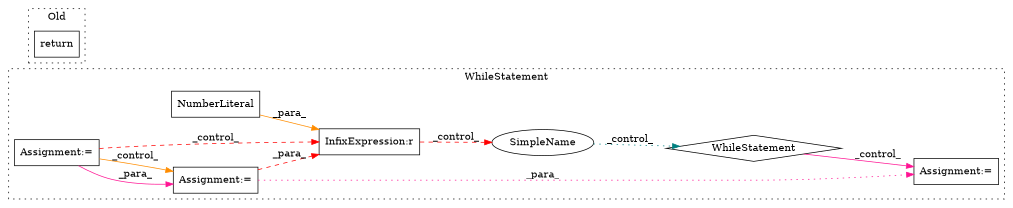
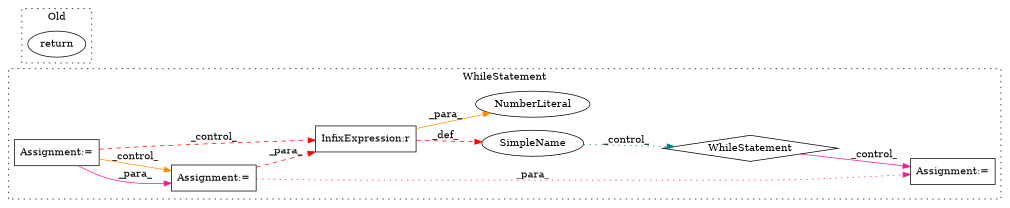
(57, 44) -> (57, 44)
(216, 104) -> (533, 104)
(286, 121) -> (450, 122)
(456, 137) -> (446, 136)
